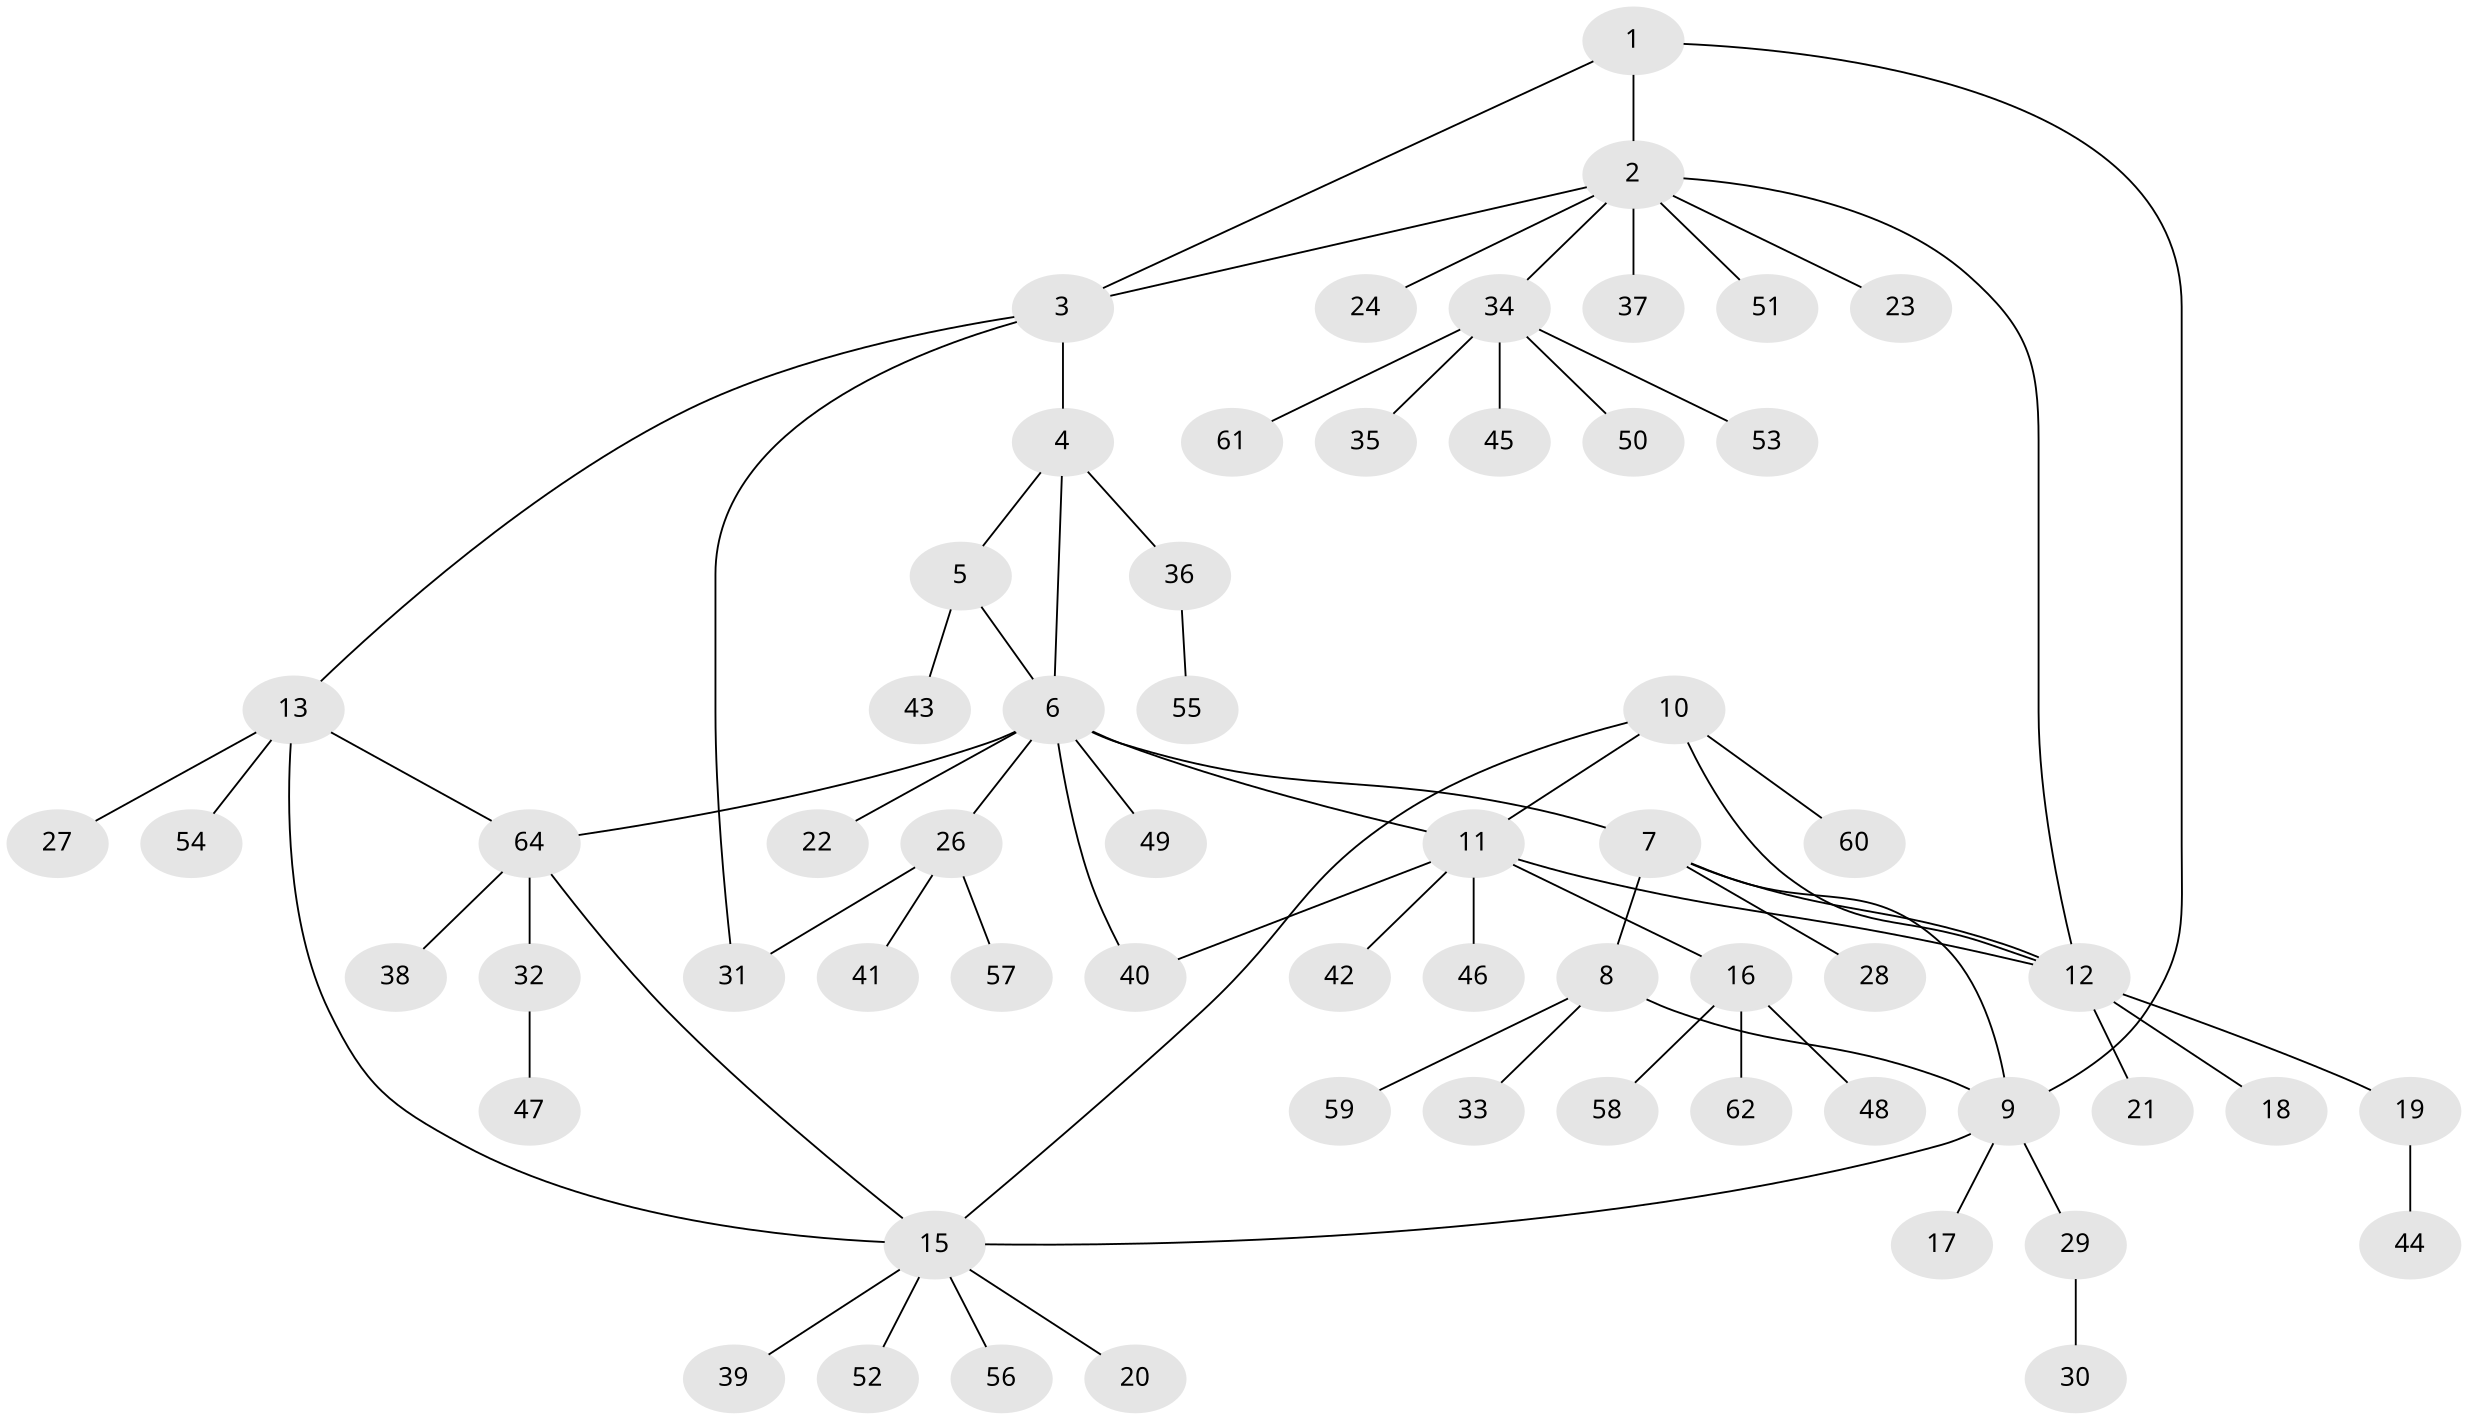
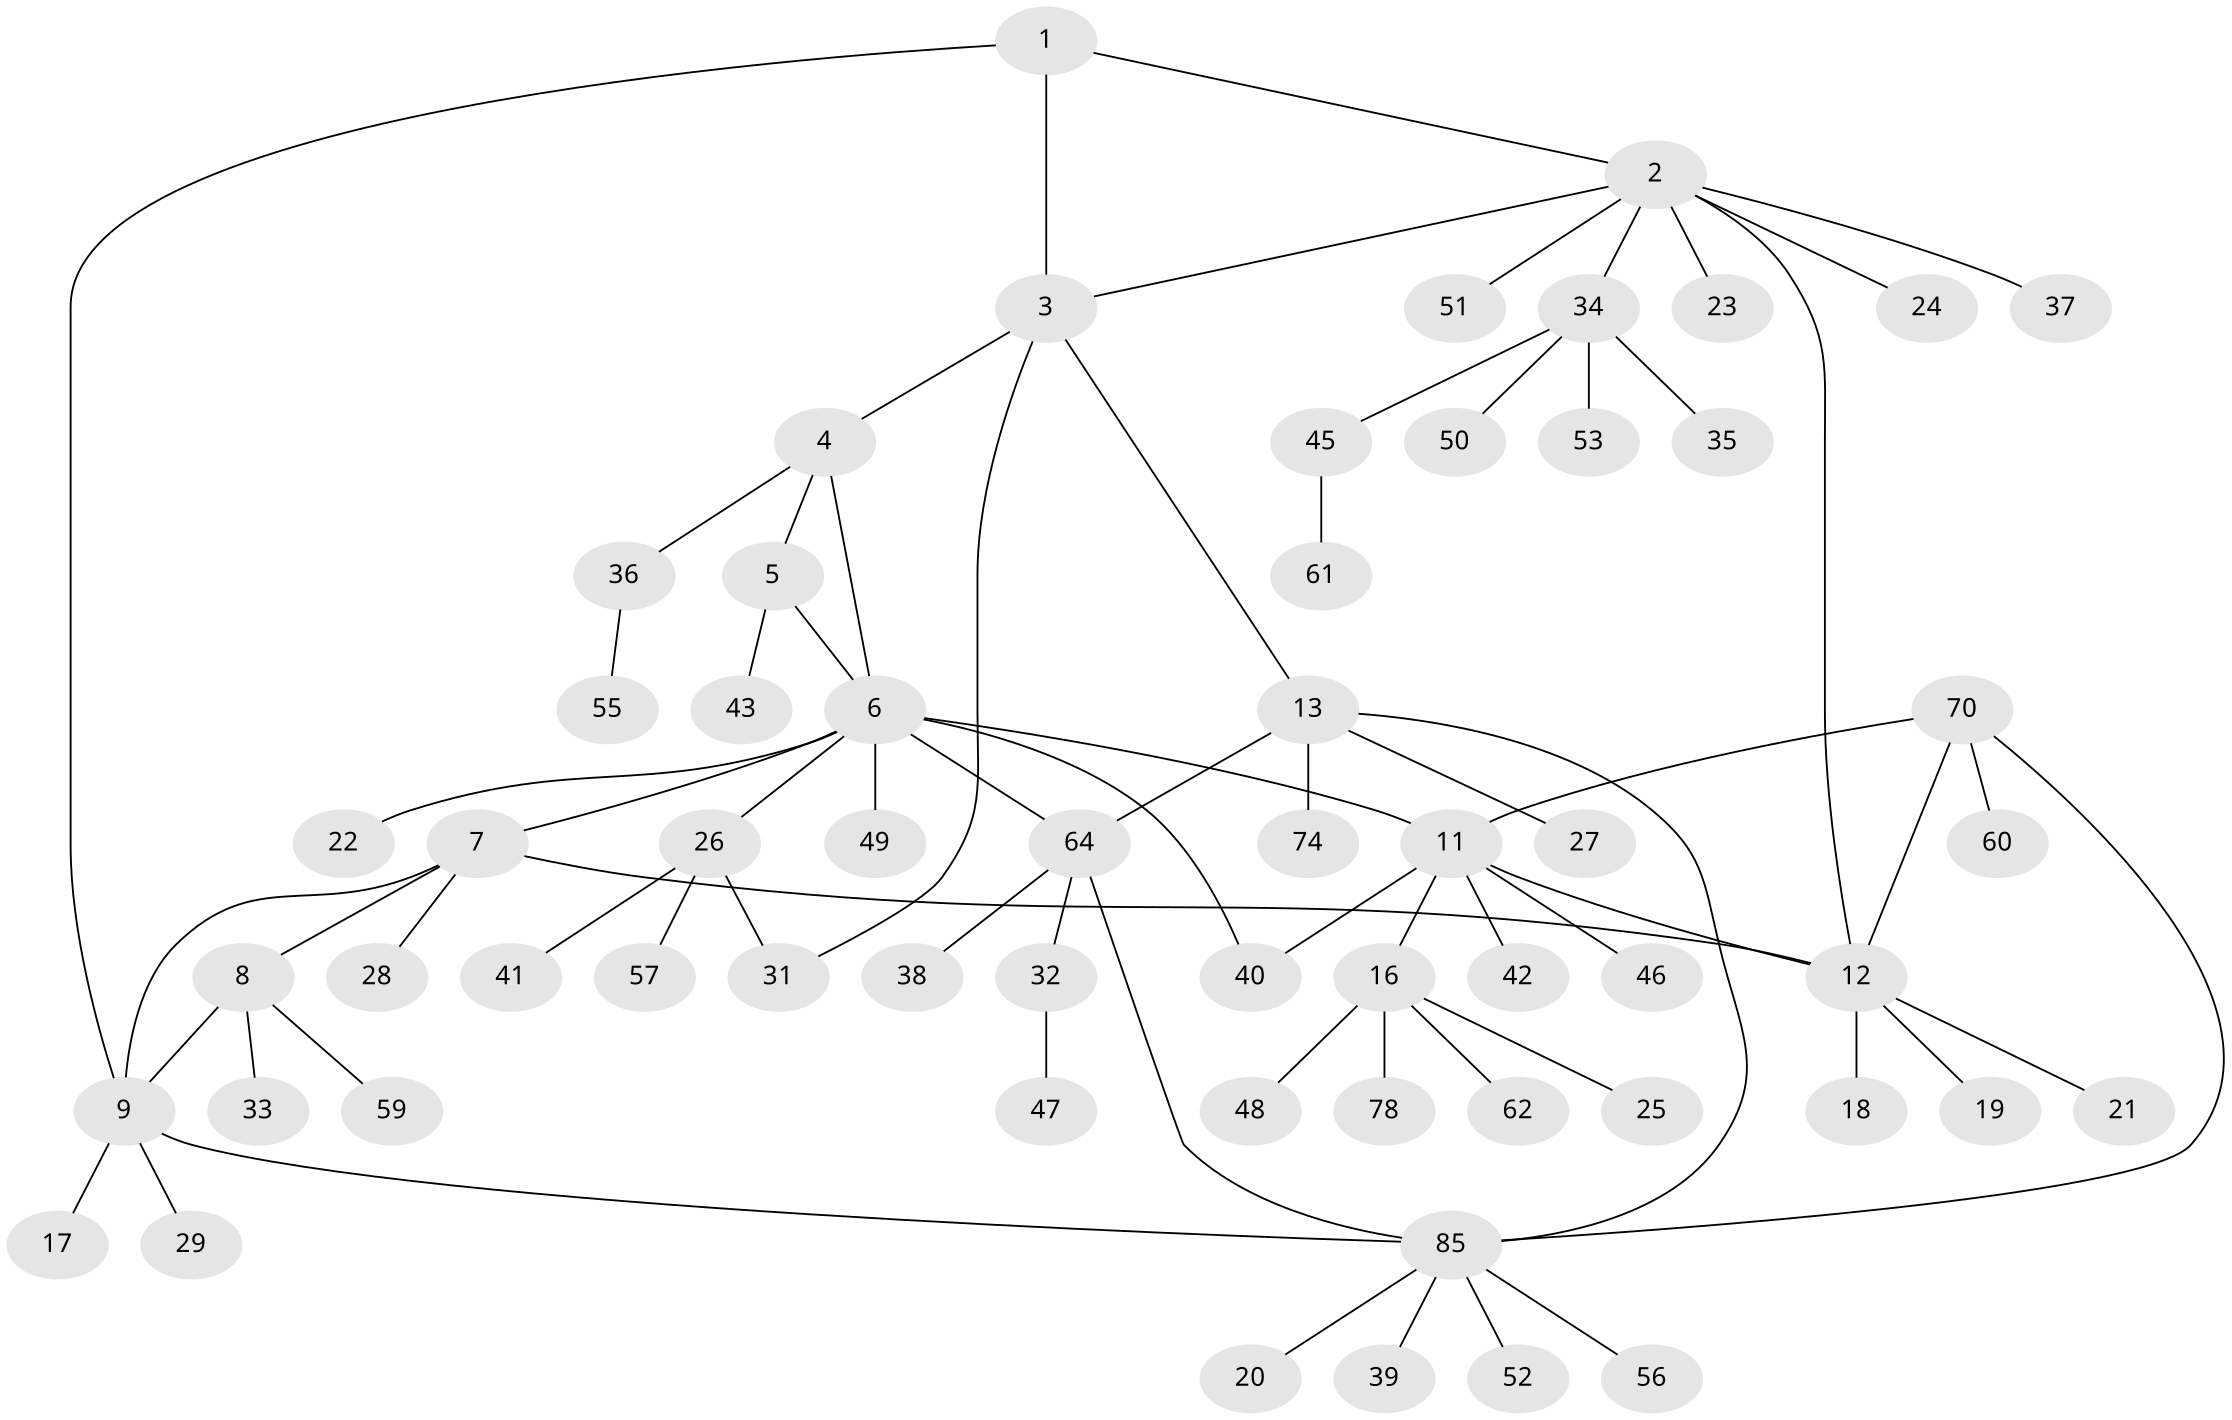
(1366, 375) -> (1321, 509)
(1674, 710) -> (1962, 710)
(191, 844) -> (1308, 844)
(1607, 1111) -> (1384, 1111)
none -> (1652, 1111)
(935, 1245) -> (1451, 1245)
(2410, 1245) -> none
(2076, 1379) -> none
